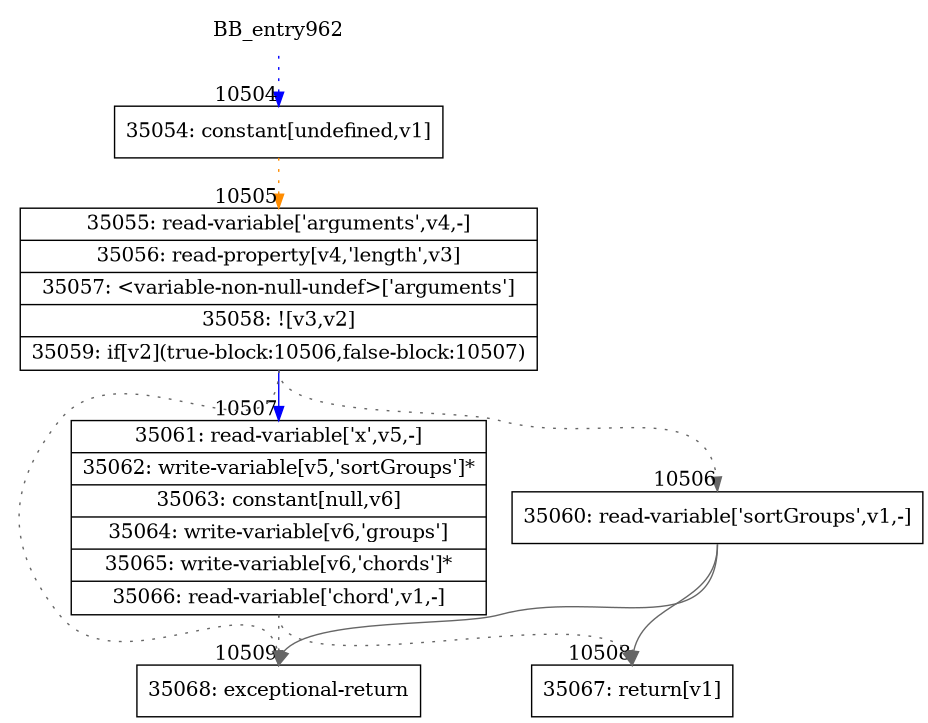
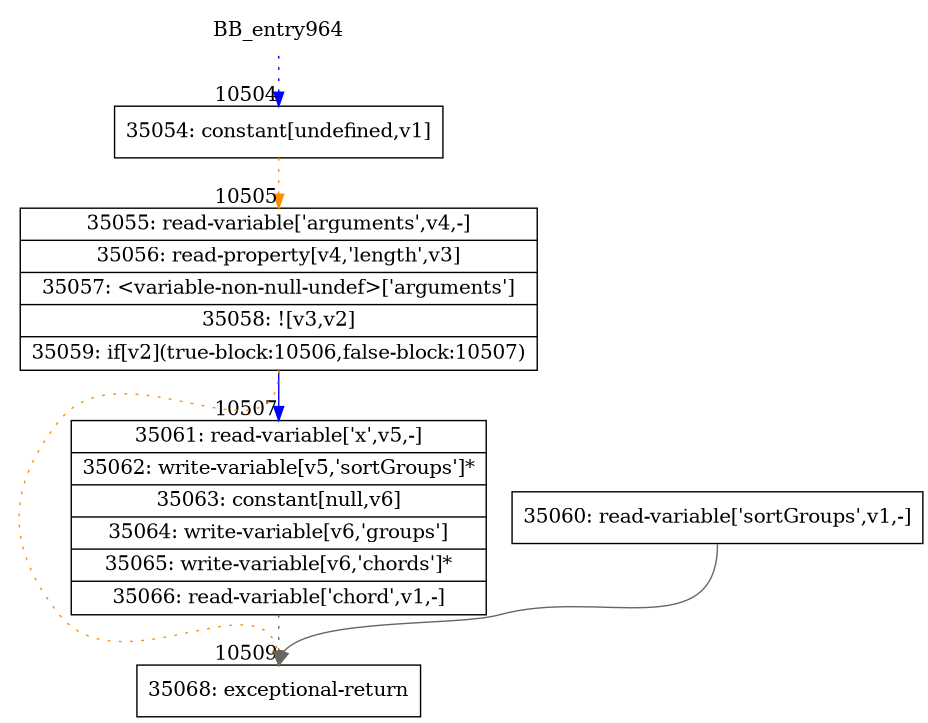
(279, 31) -> (279, 31)
(503, 421) -> none
(20, 511) -> (20, 511)
(632, 691) -> none
